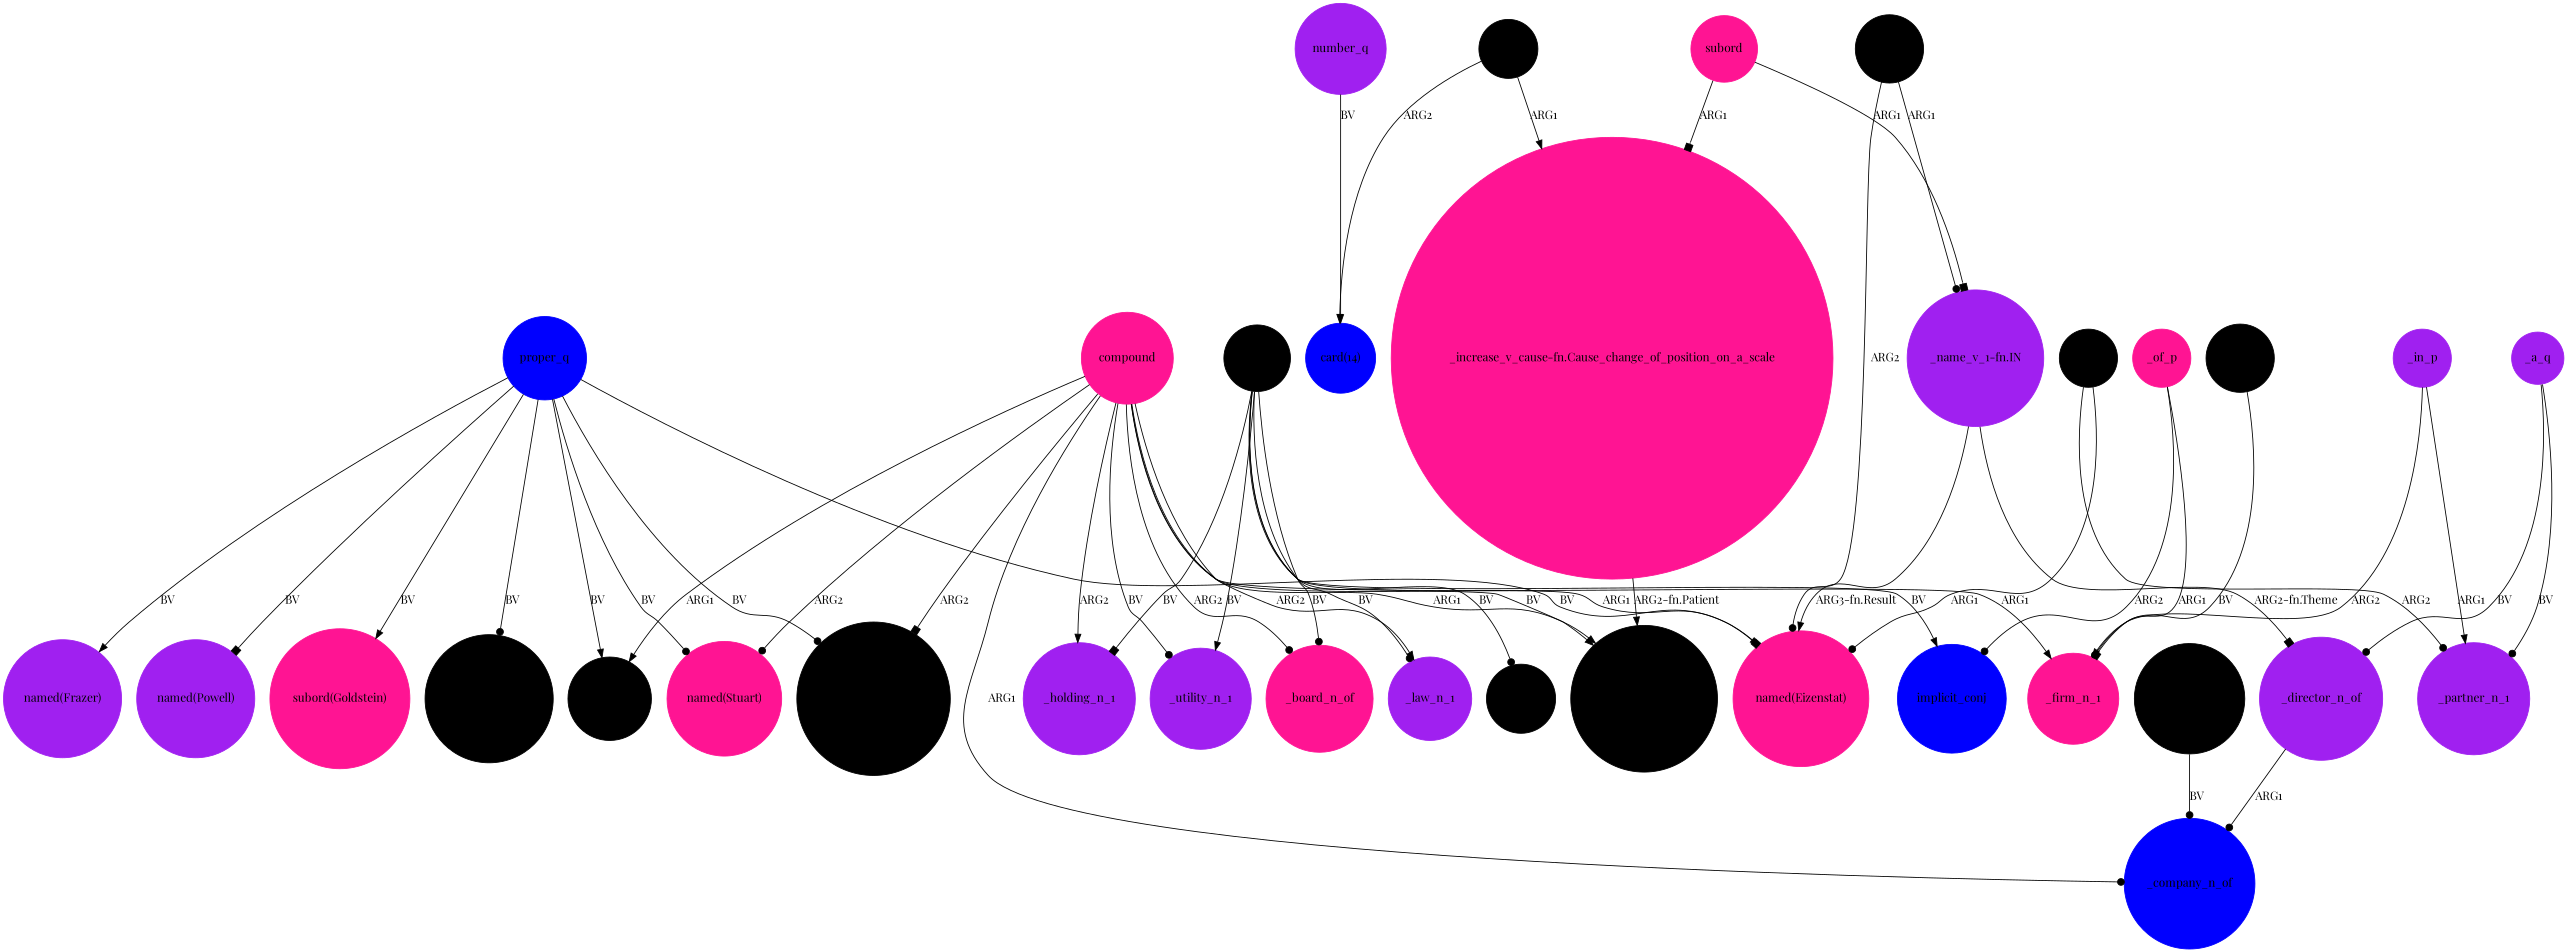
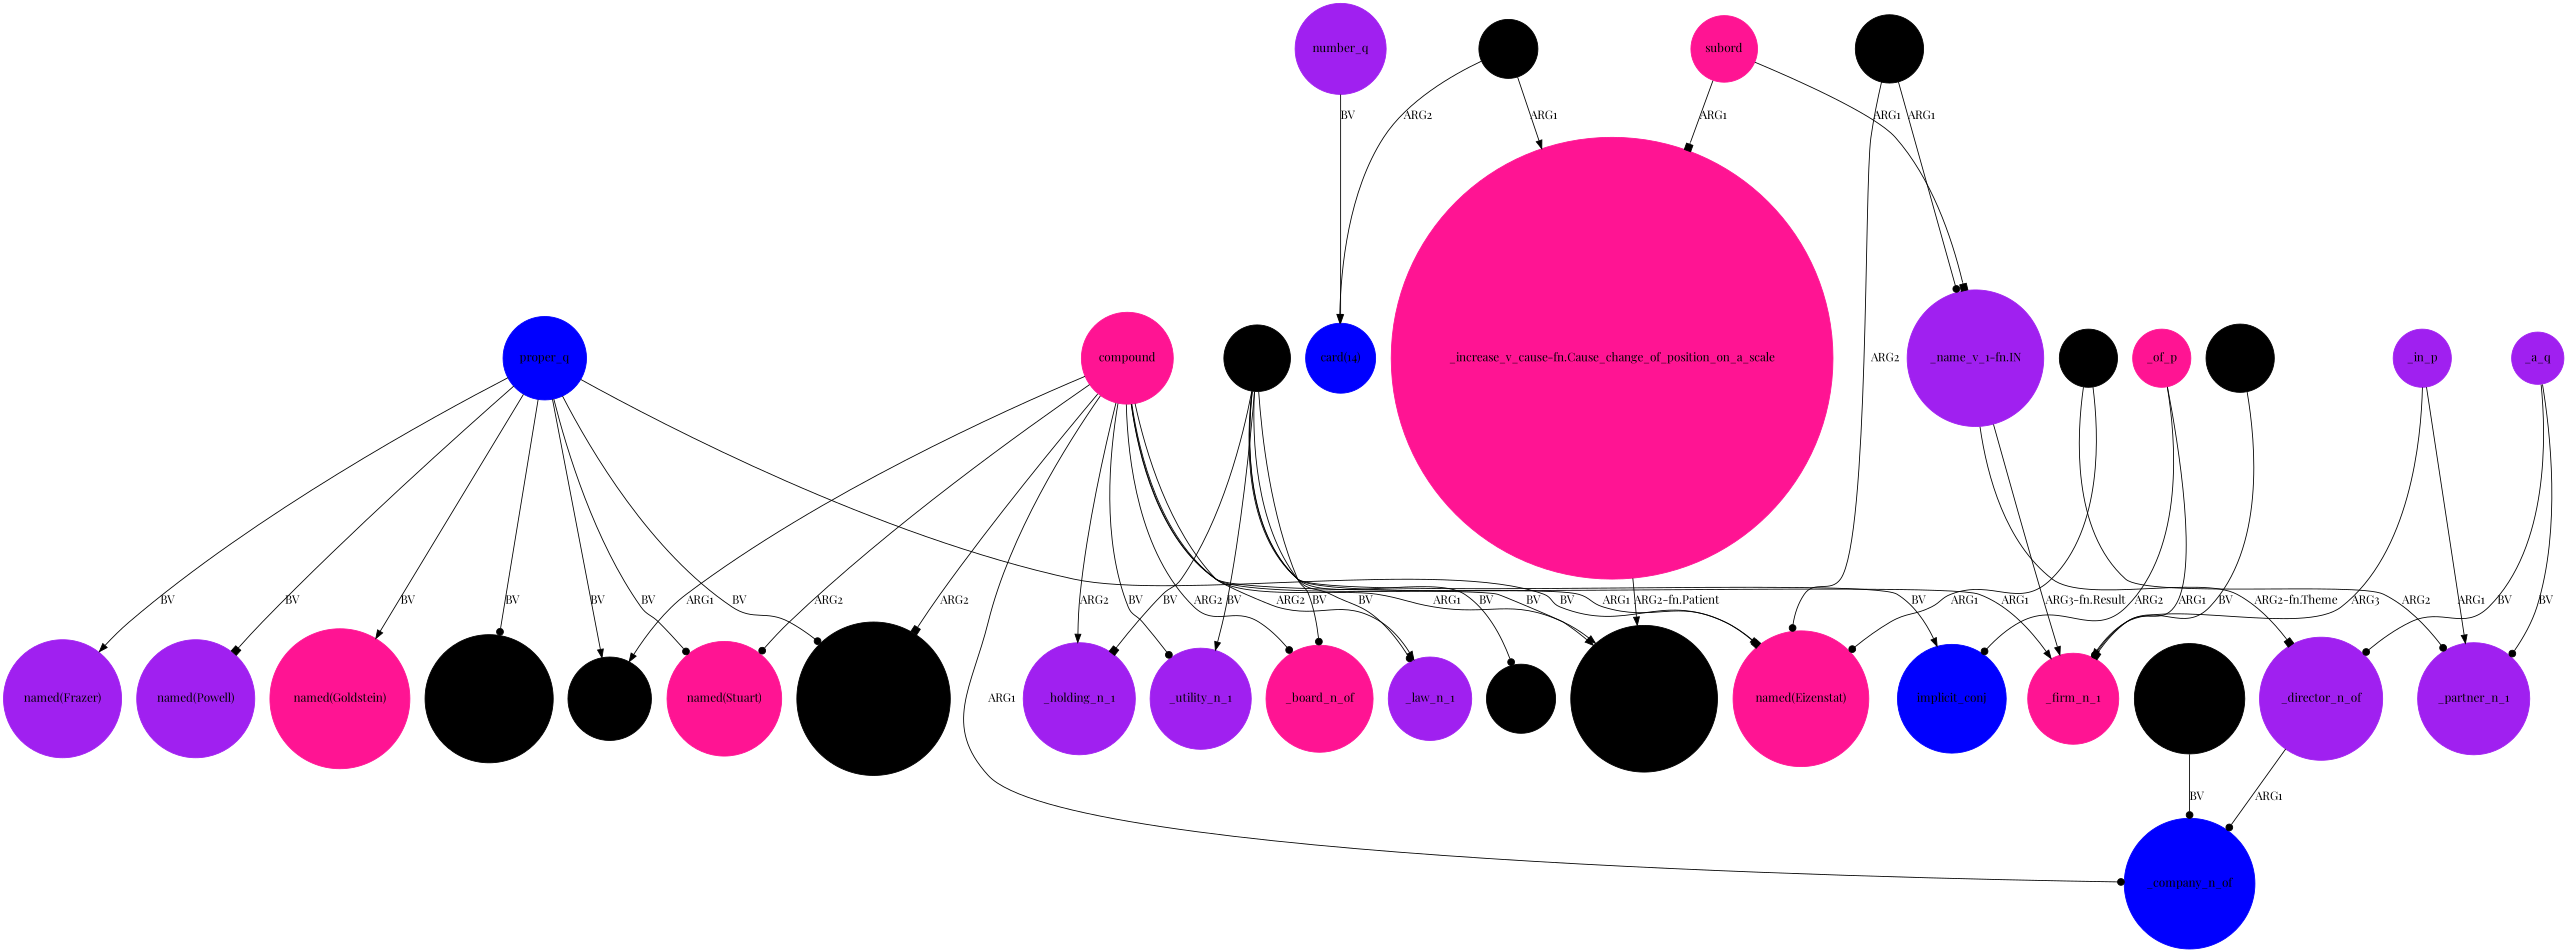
(1915, 559) -> (2025, 536)
(2366, 601) -> (2366, 601)
(340, 699) -> (340, 699)
